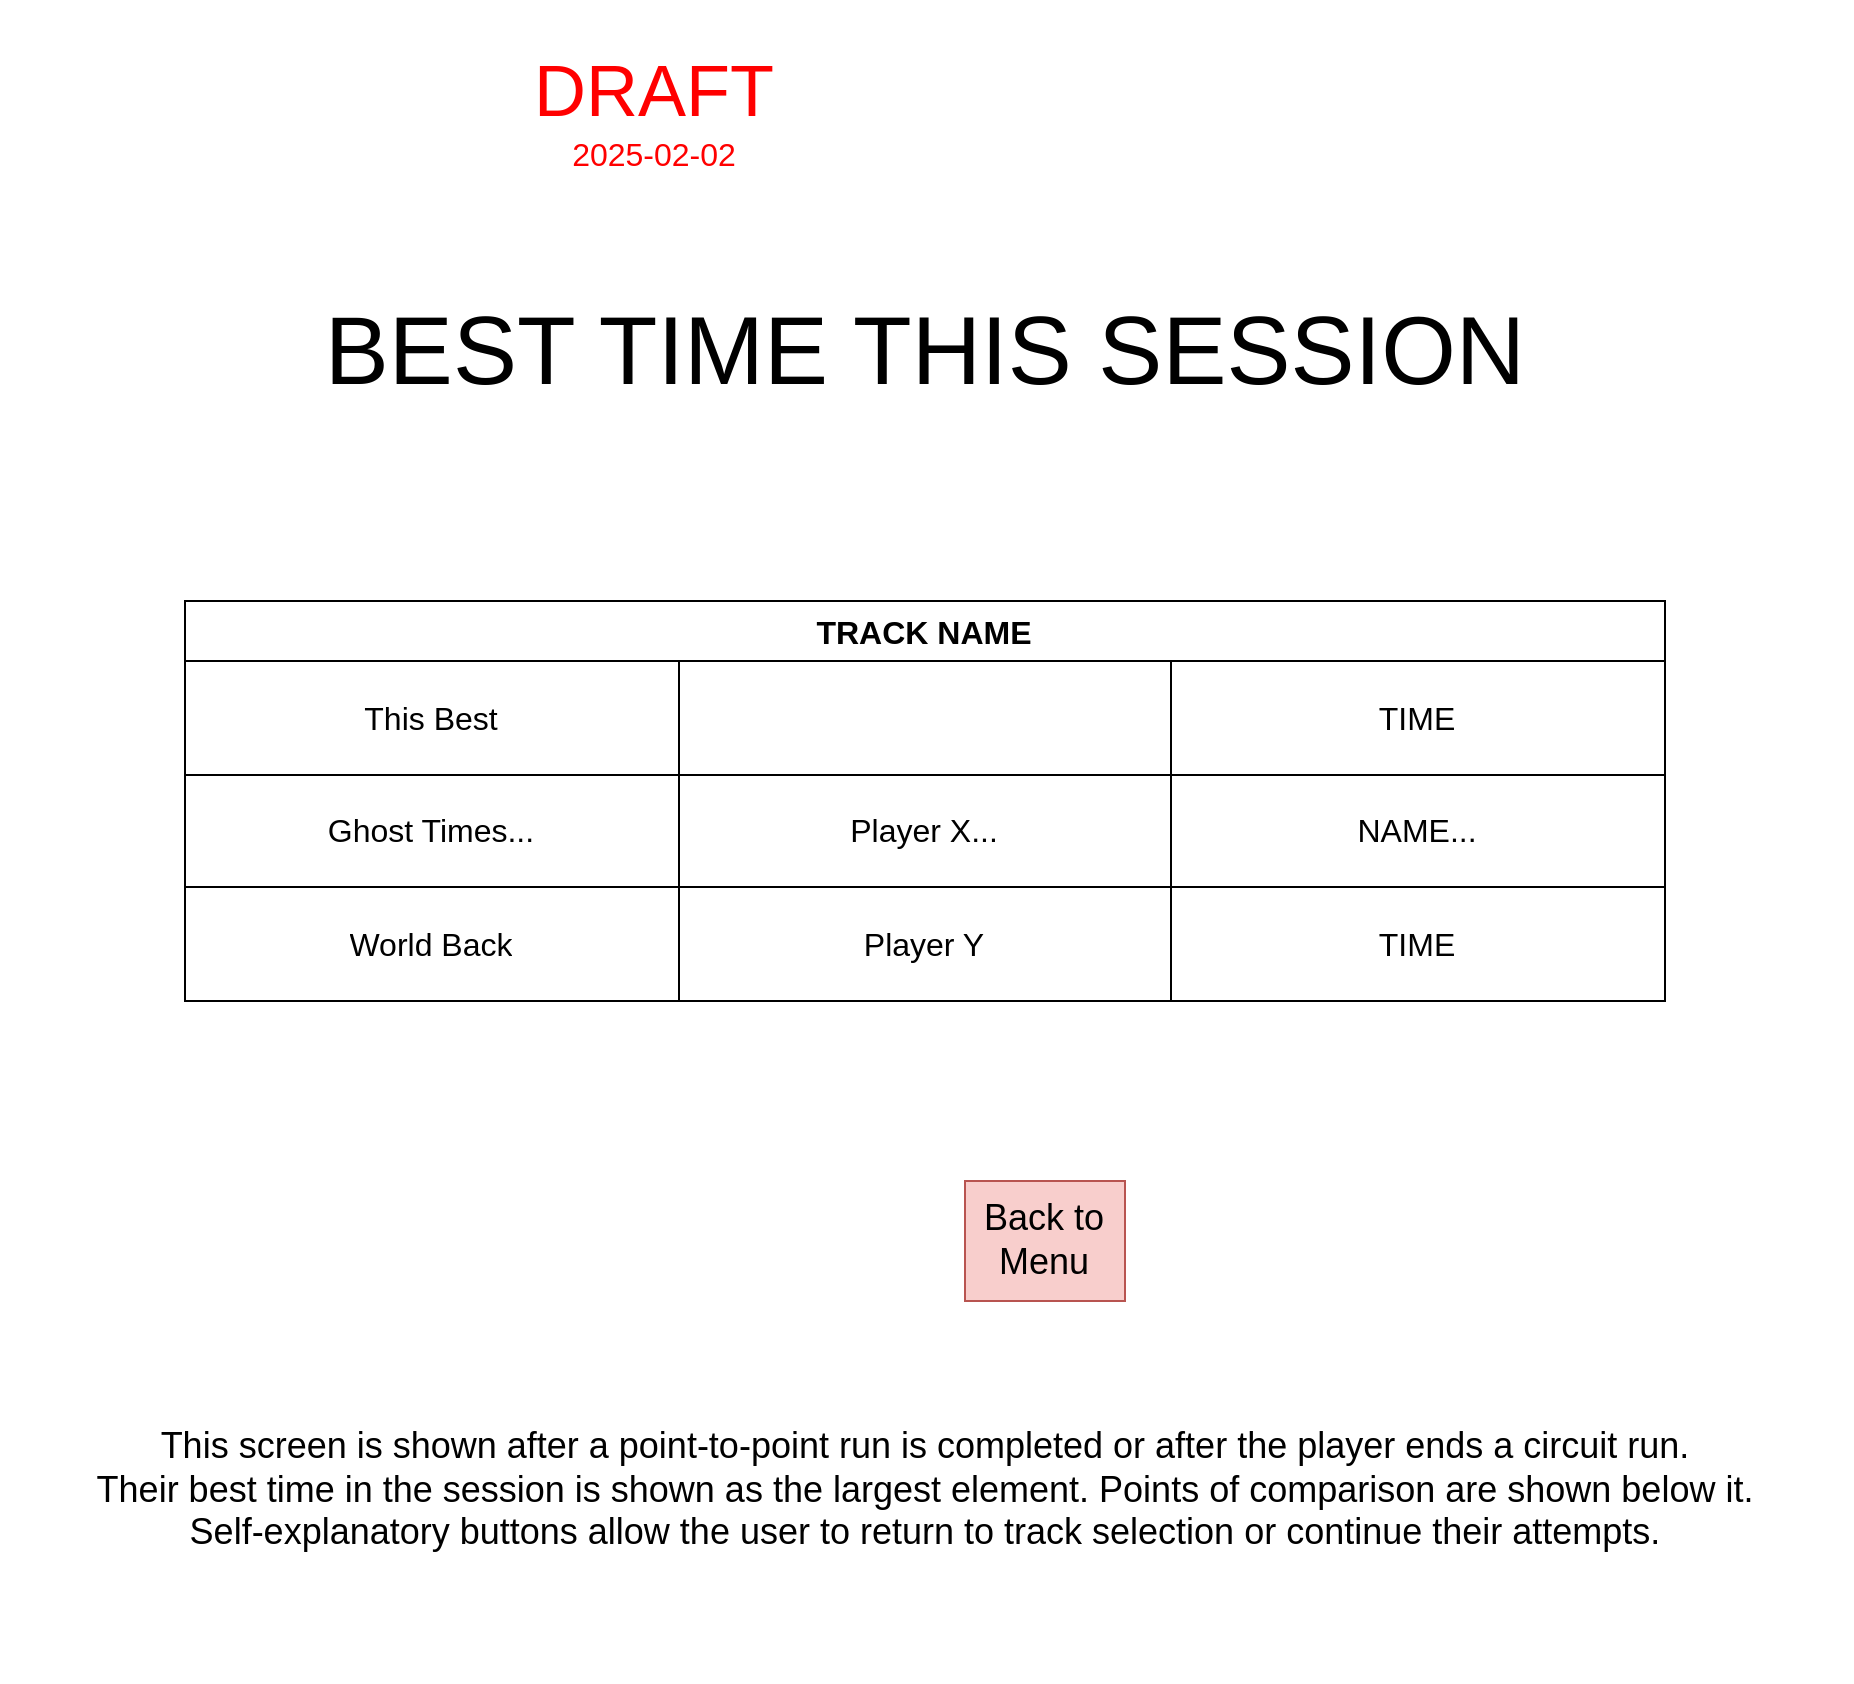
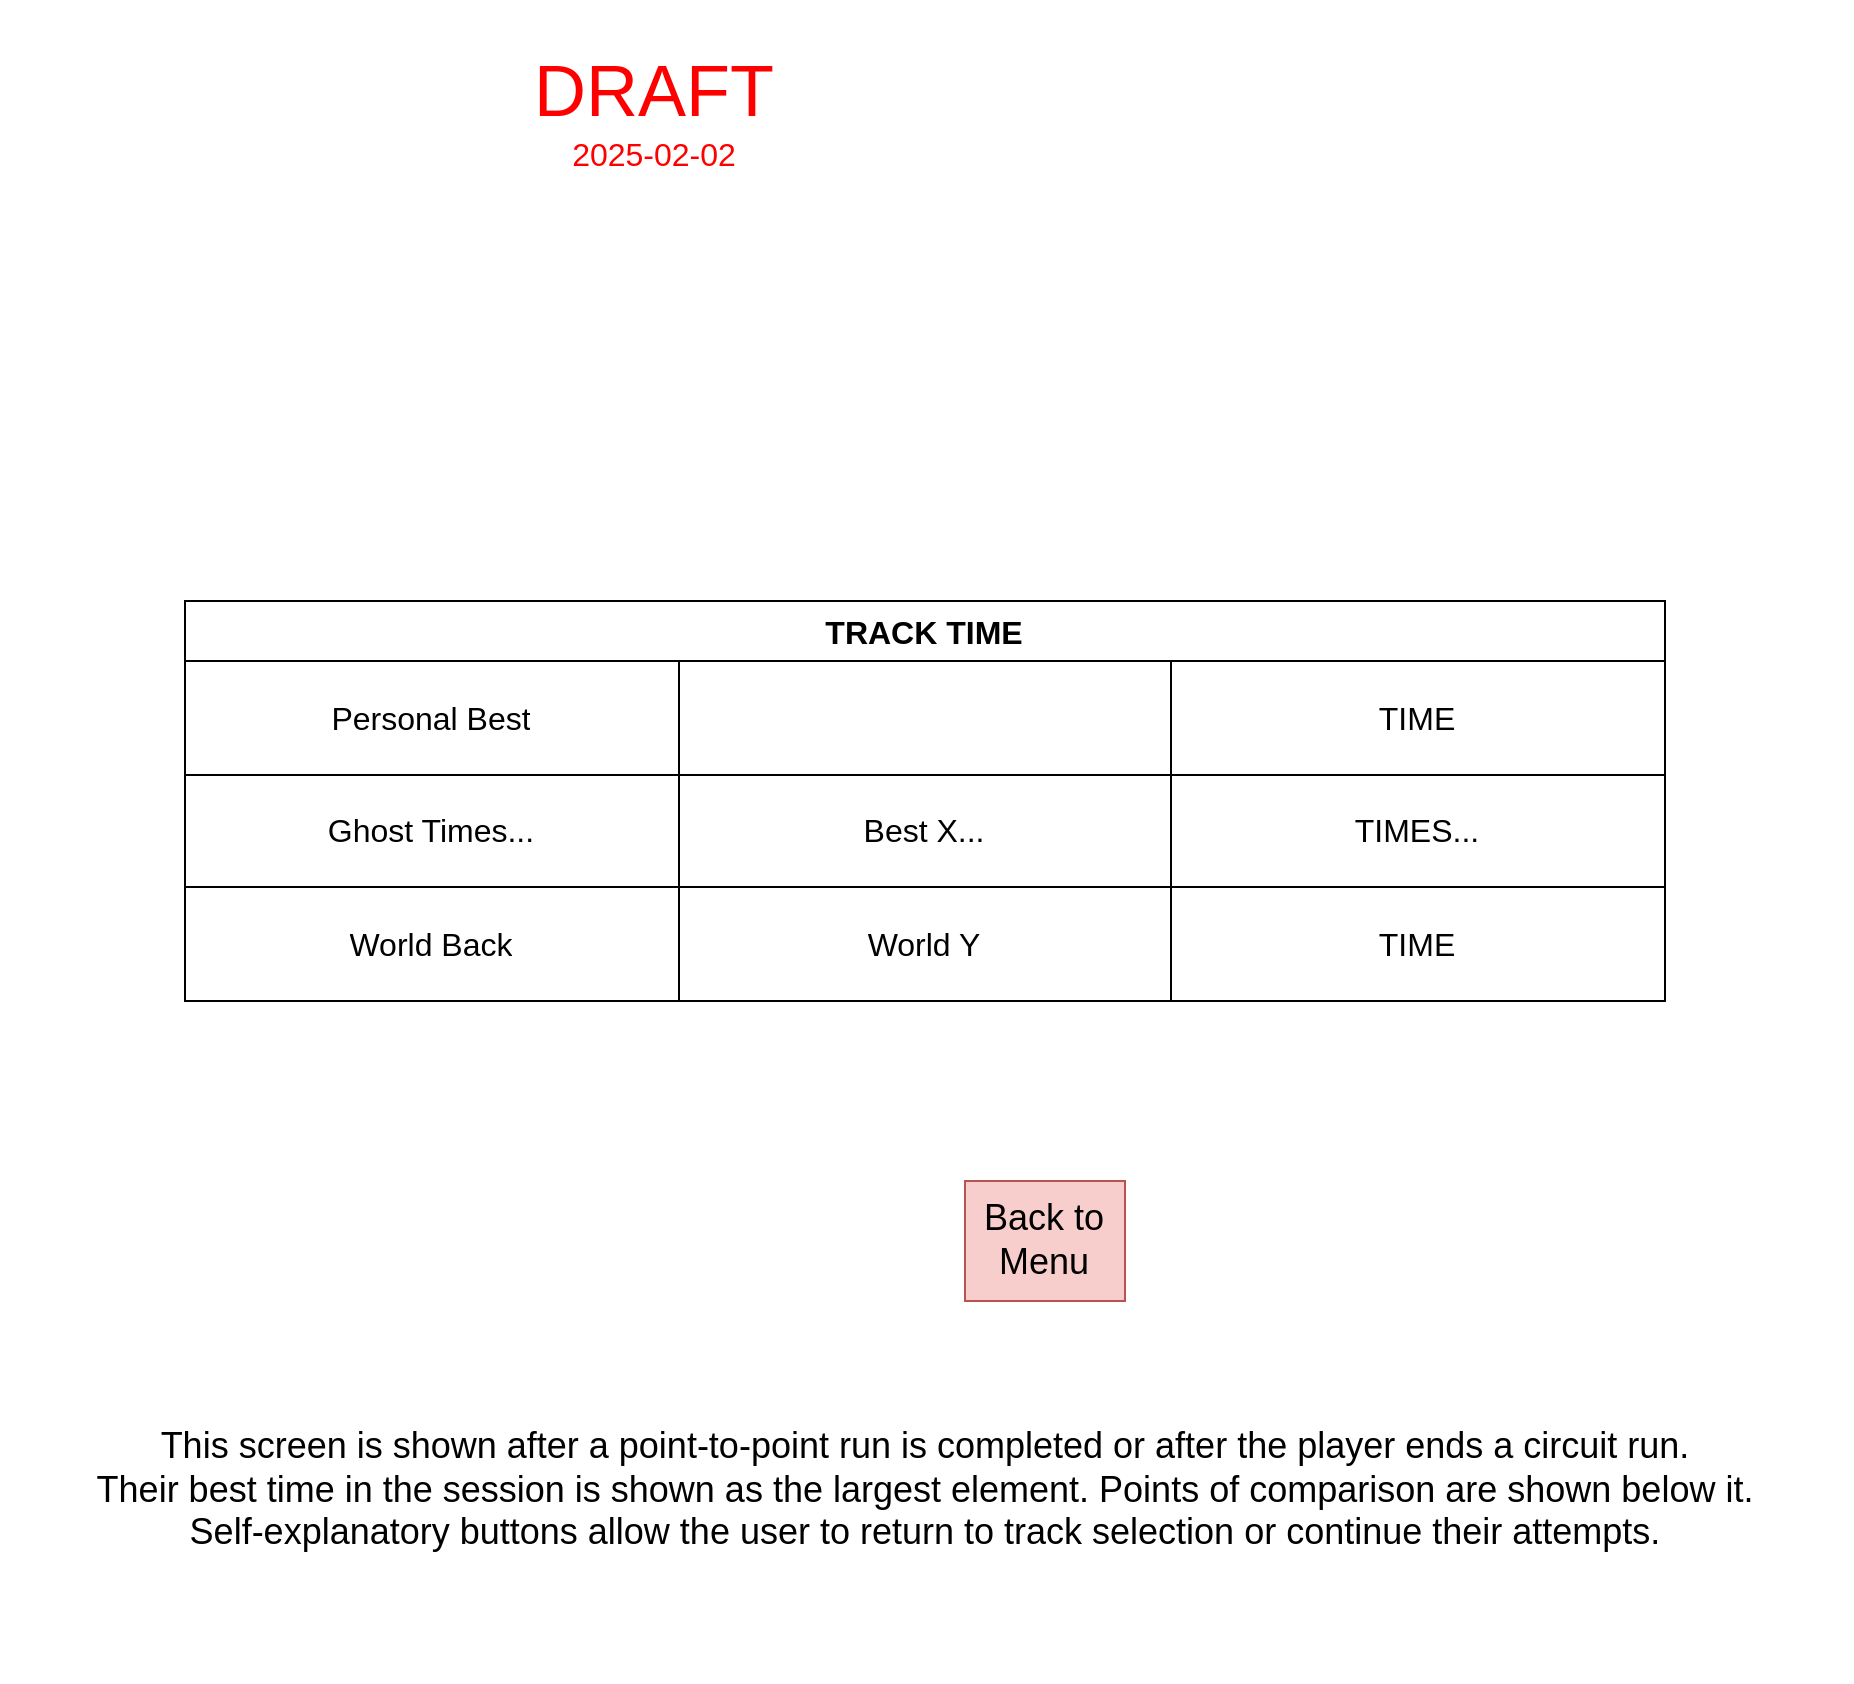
(926, 351) -> none
(924, 633) -> (924, 633)
(432, 719) -> (432, 719)
(925, 831) -> (925, 831)
(1418, 831) -> (1418, 831)
(925, 945) -> (925, 945)
